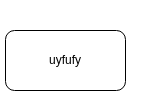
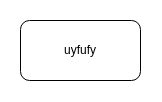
(66, 61) -> (81, 51)
